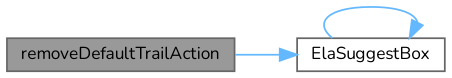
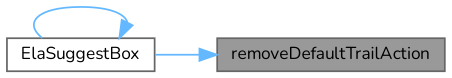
(257, 55) -> (177, 55)
